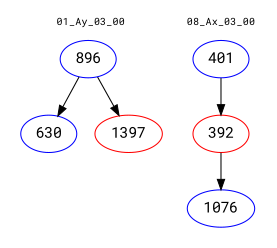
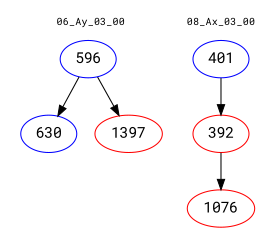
(91, 22) -> (91, 22)
(88, 59) -> (88, 59)
(221, 209) -> (221, 209)
